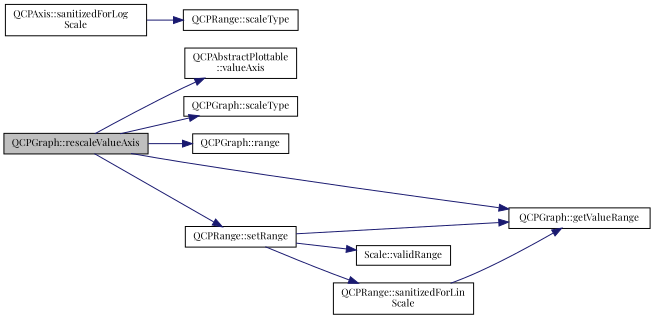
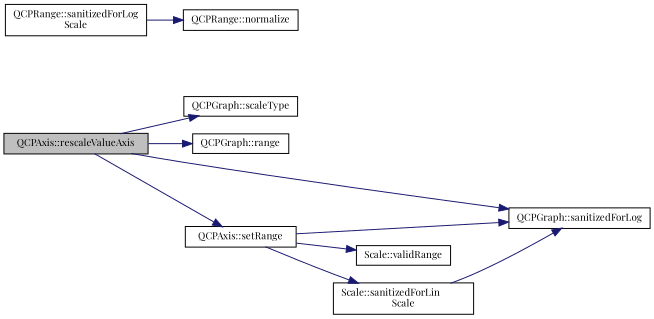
(76, 20) -> (76, 20)
(241, 20) -> (241, 20)
(241, 63) -> none
(76, 144) -> (76, 144)
(580, 218) -> (580, 218)
(241, 237) -> (241, 237)
(403, 299) -> (403, 299)
